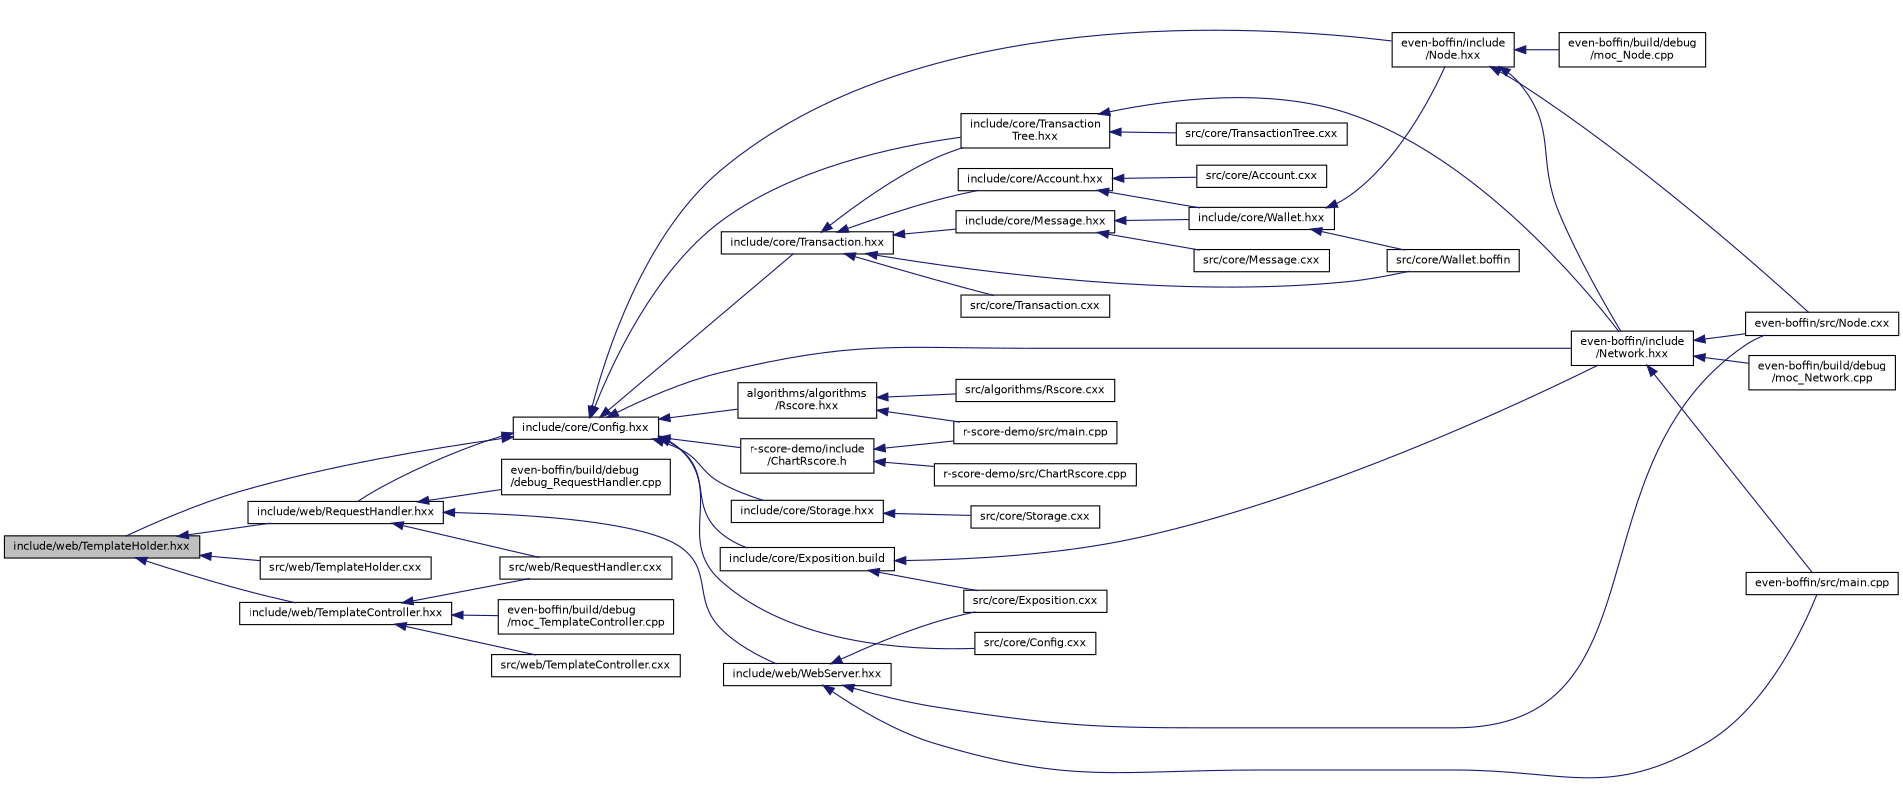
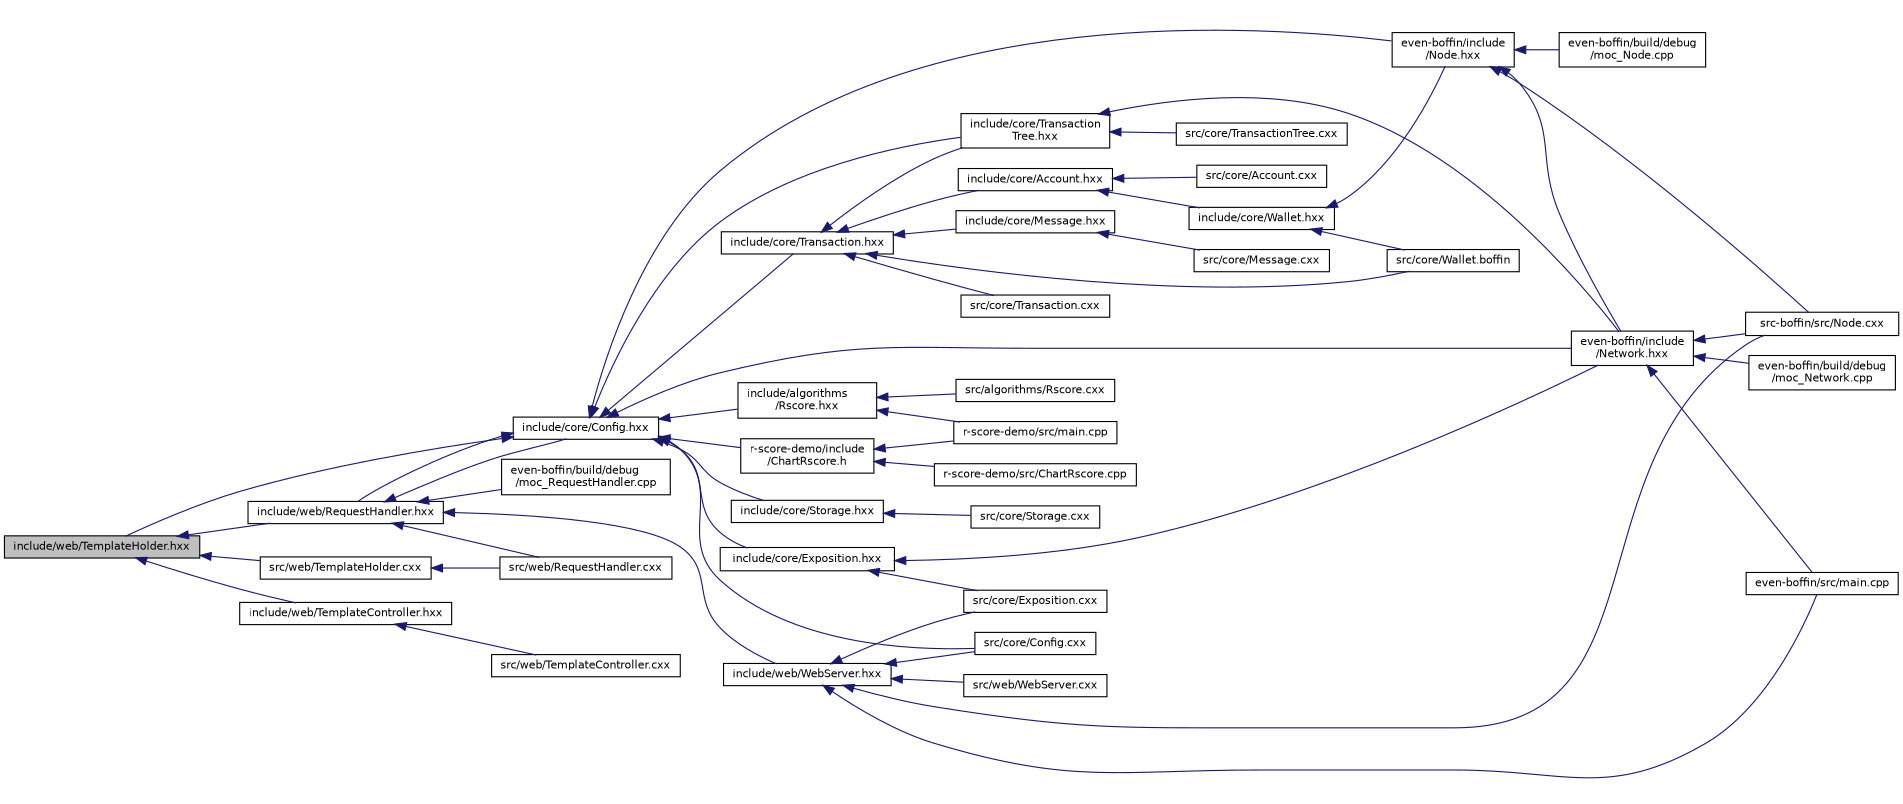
(1158, 220) -> none
(1822, 324) -> (1822, 324)
(807, 400) -> (807, 400)
none -> (479, 464)
(586, 477) -> (586, 477)
(807, 559) -> (807, 559)
(471, 590) -> (471, 568)
(586, 617) -> none
none -> (936, 657)
none -> (1035, 686)
